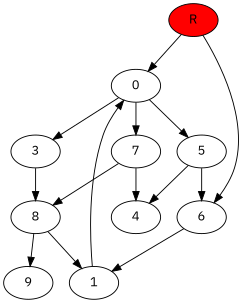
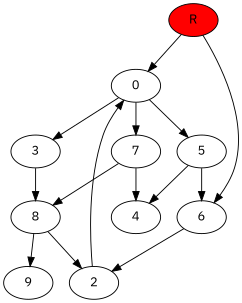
(94, 283) -> (94, 283)
